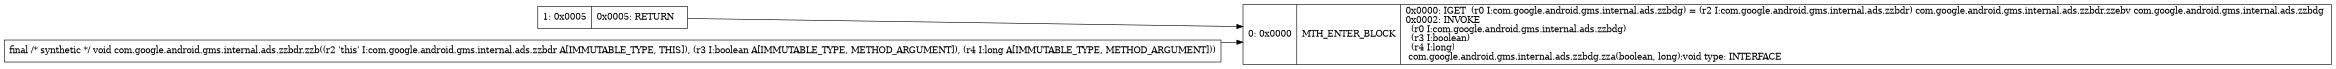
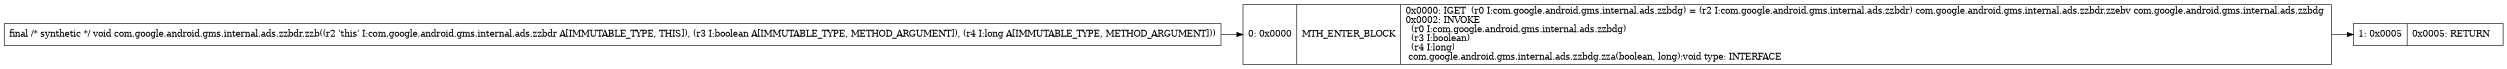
(962, 23) -> (2339, 35)
